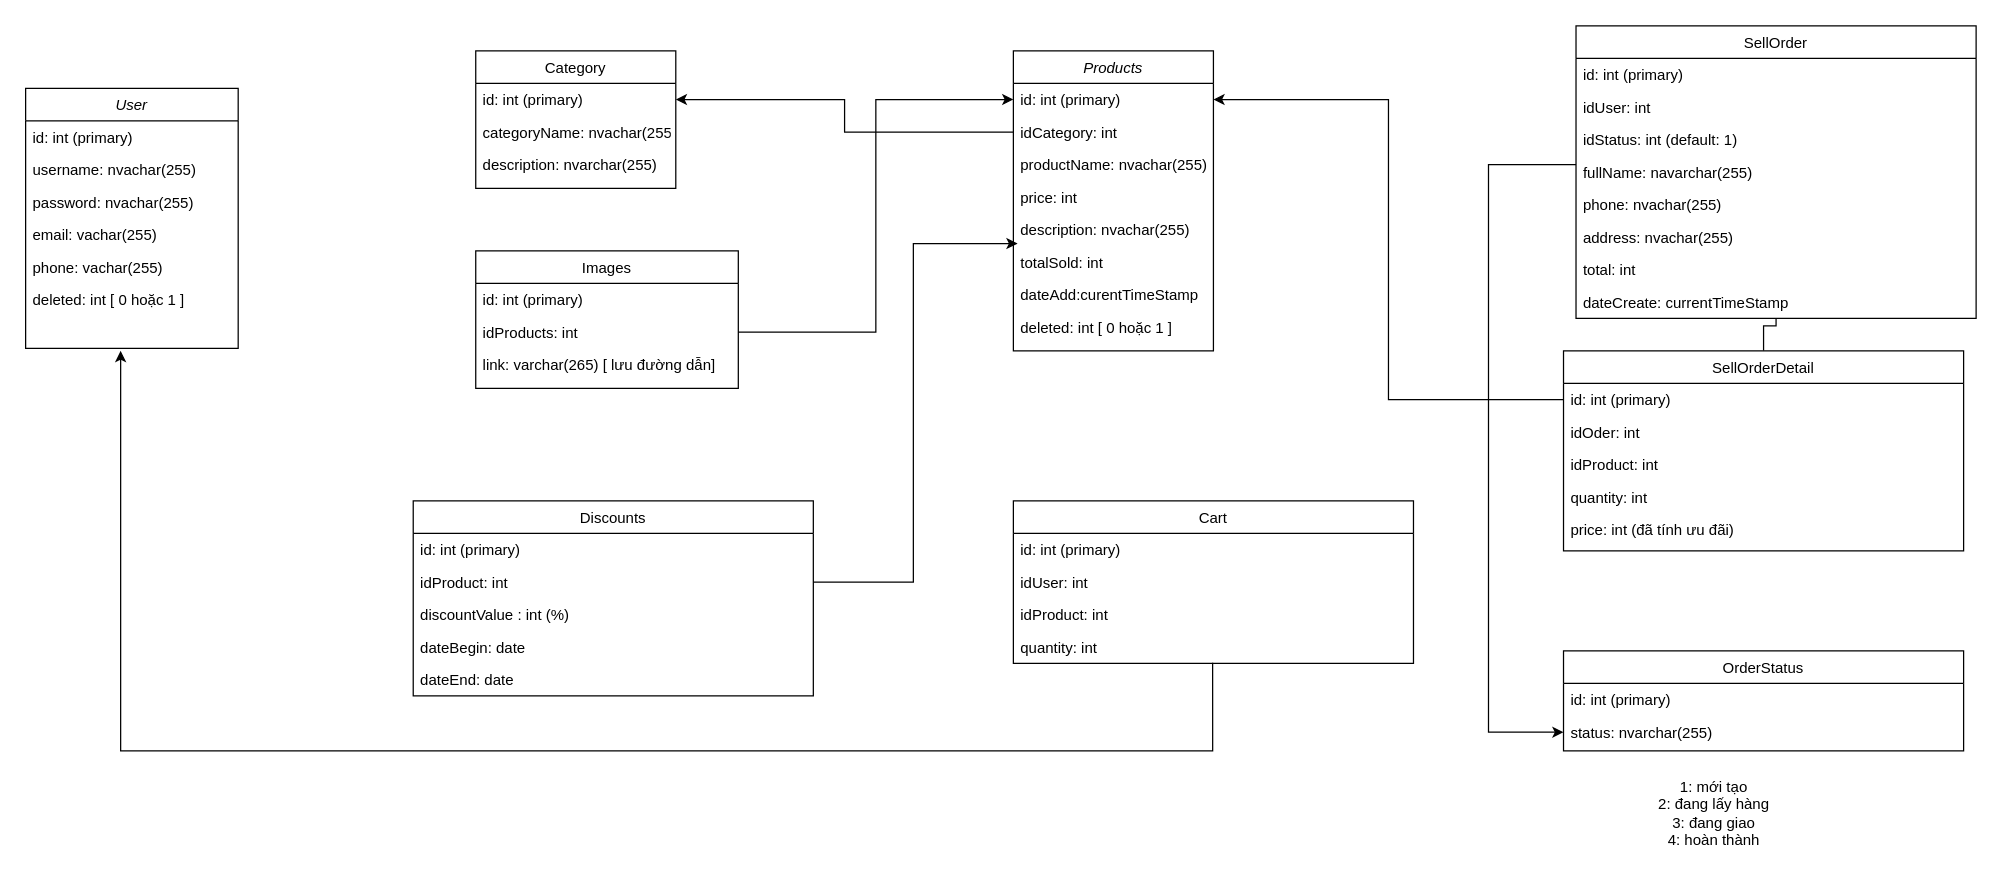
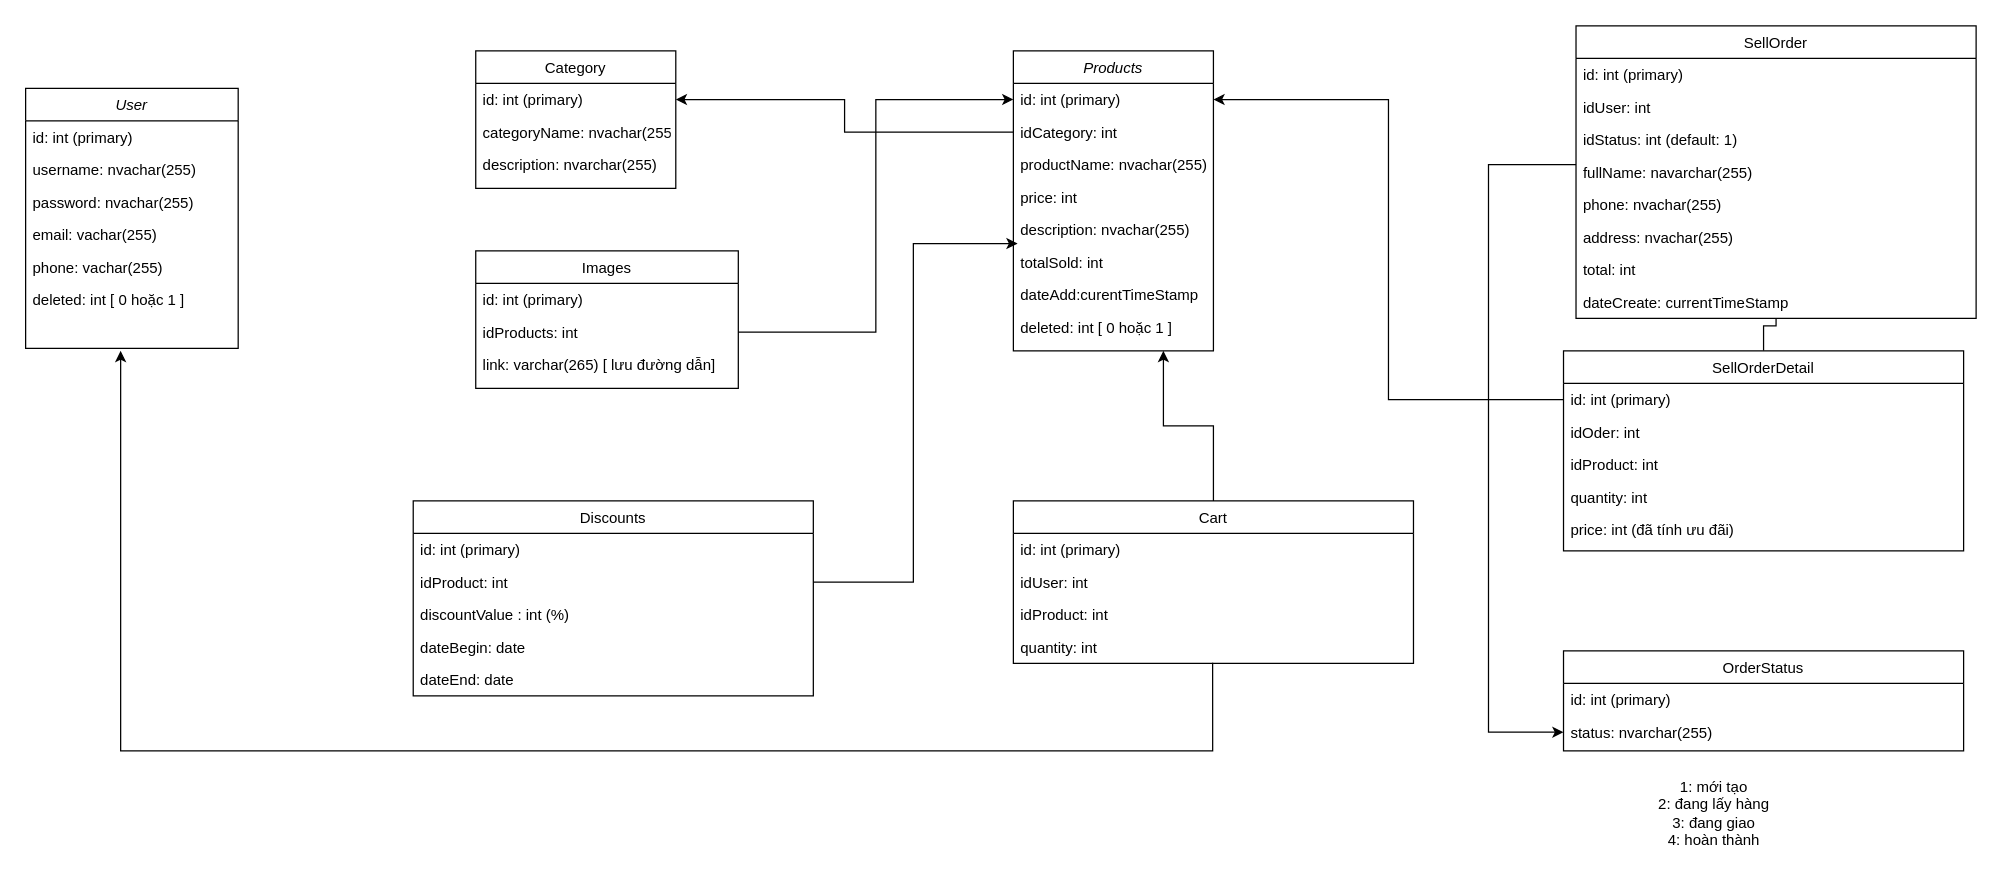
none -> (1192, 426)
